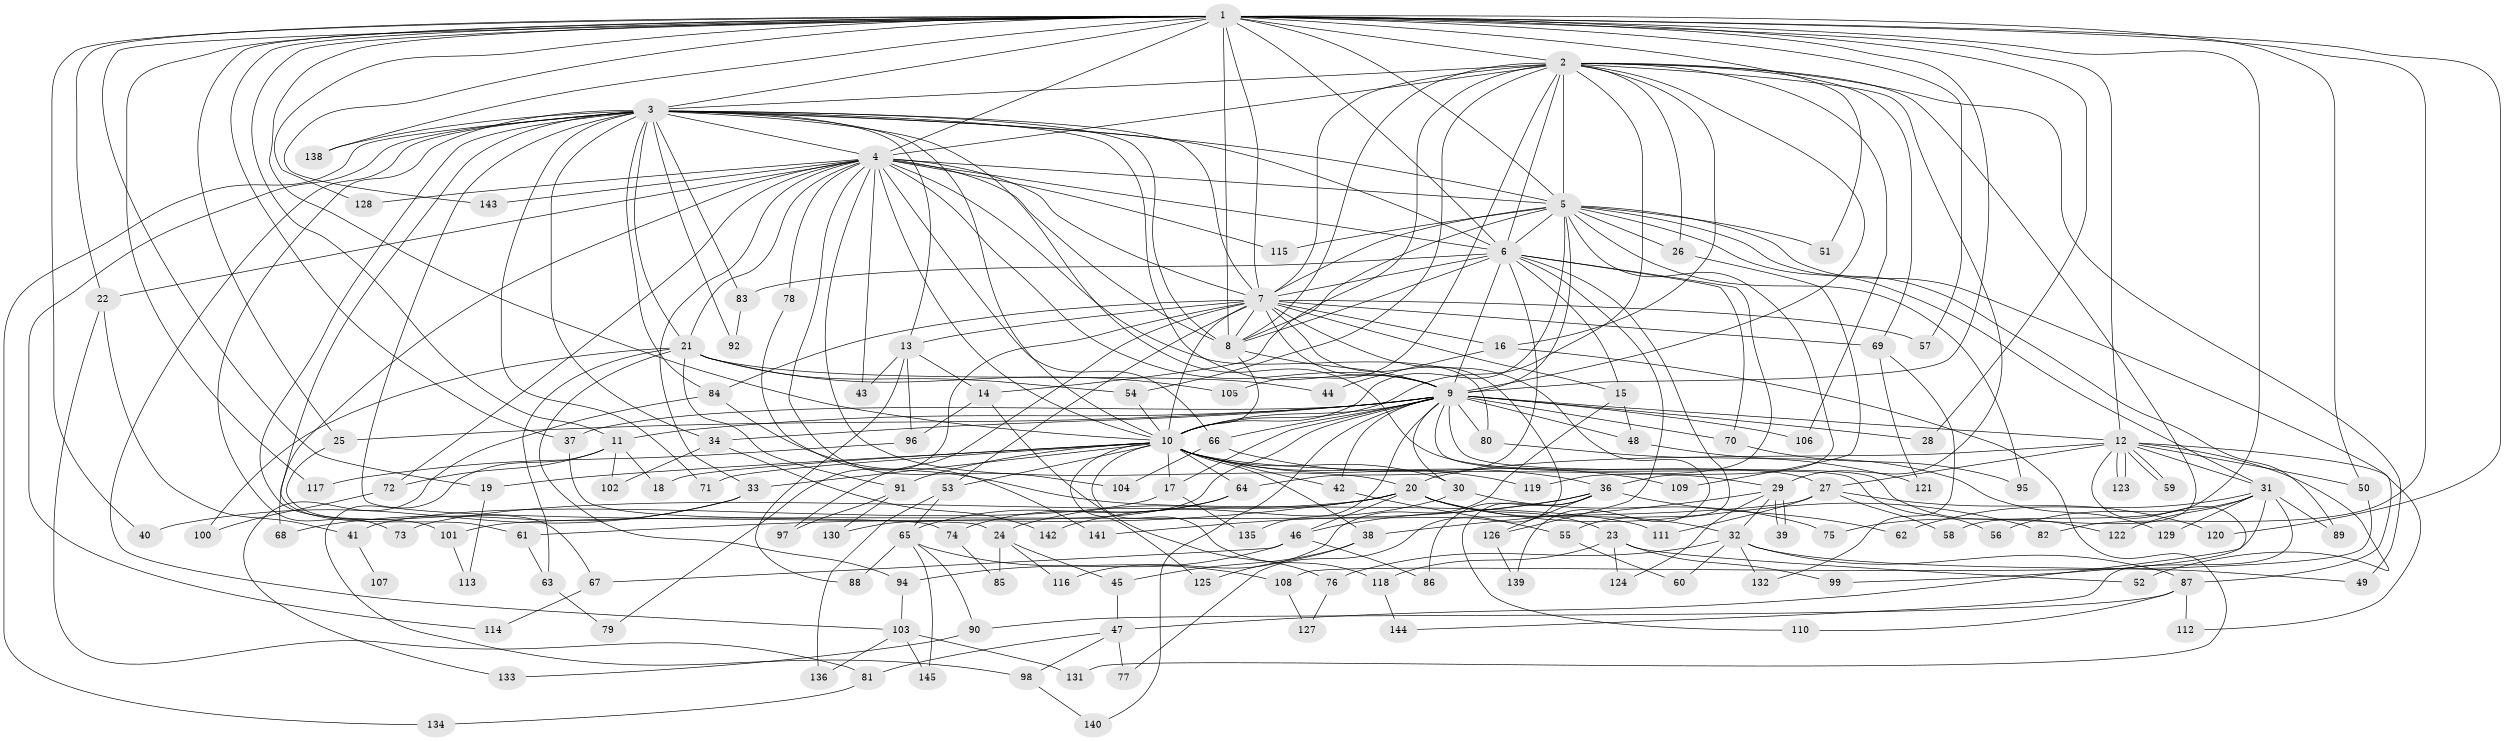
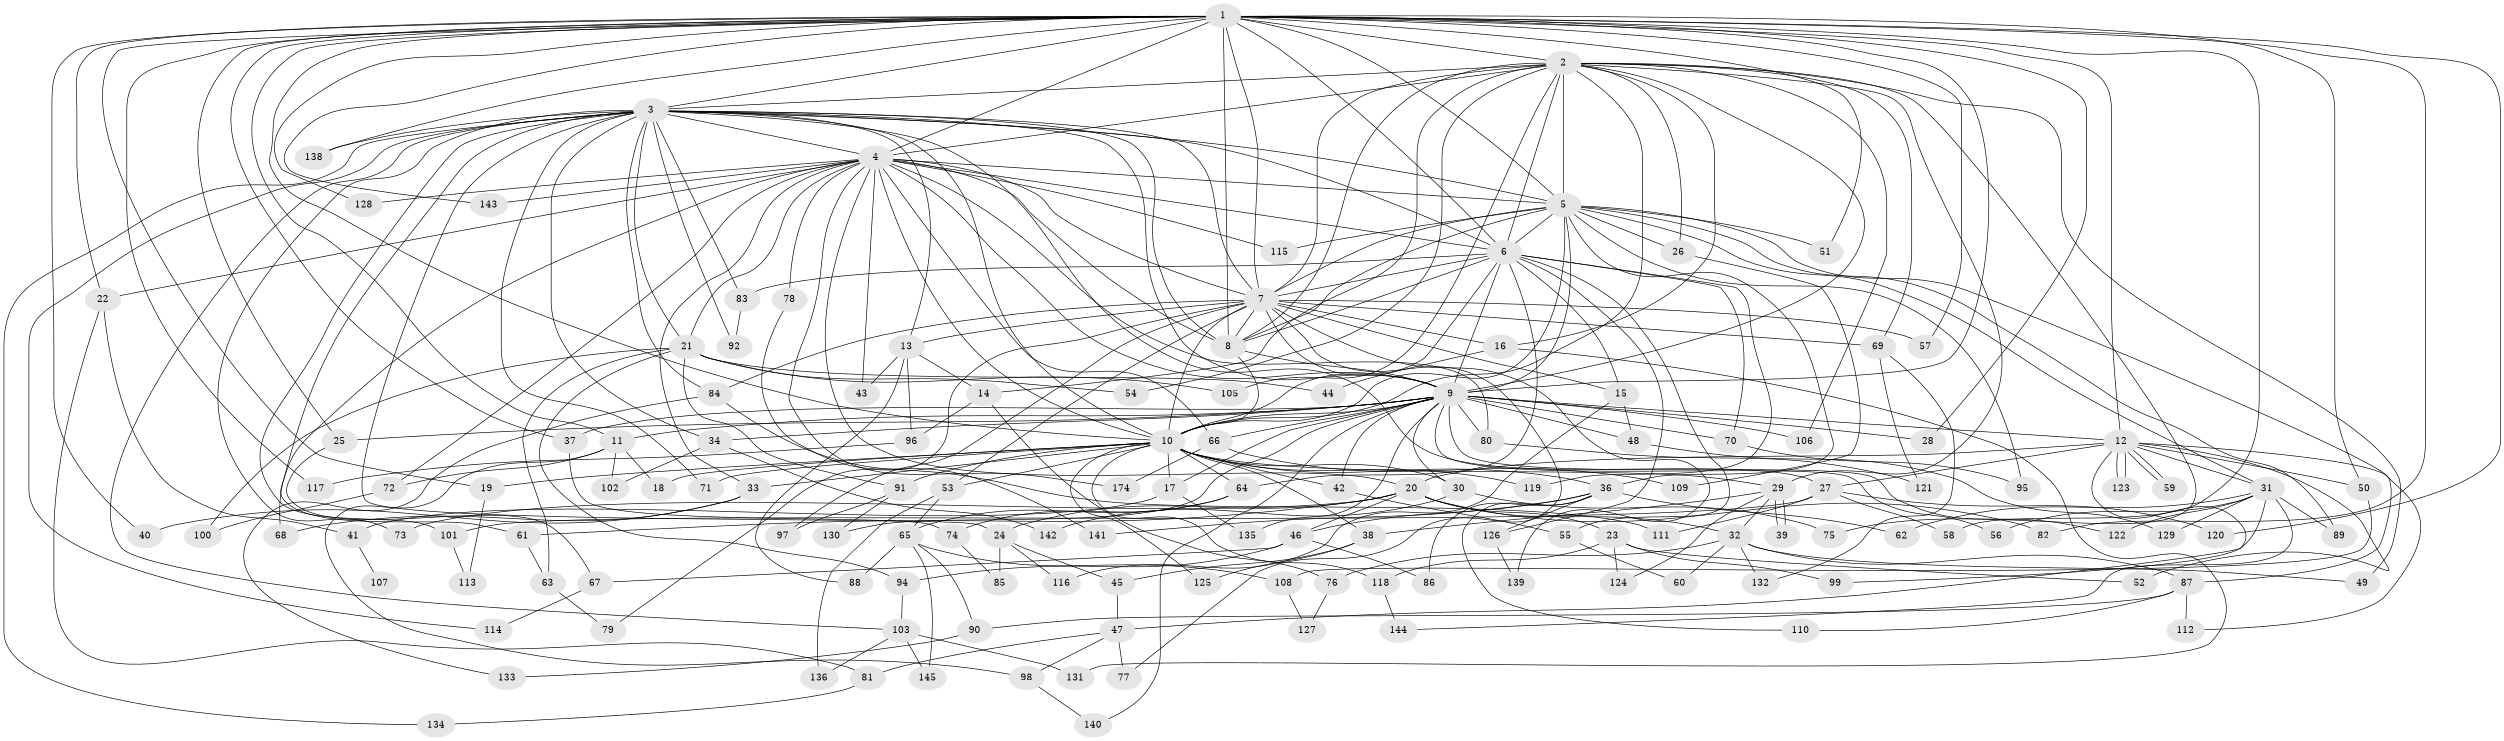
(1153, 422) -> (1302, 383)
(1121, 489) -> (1121, 489)
